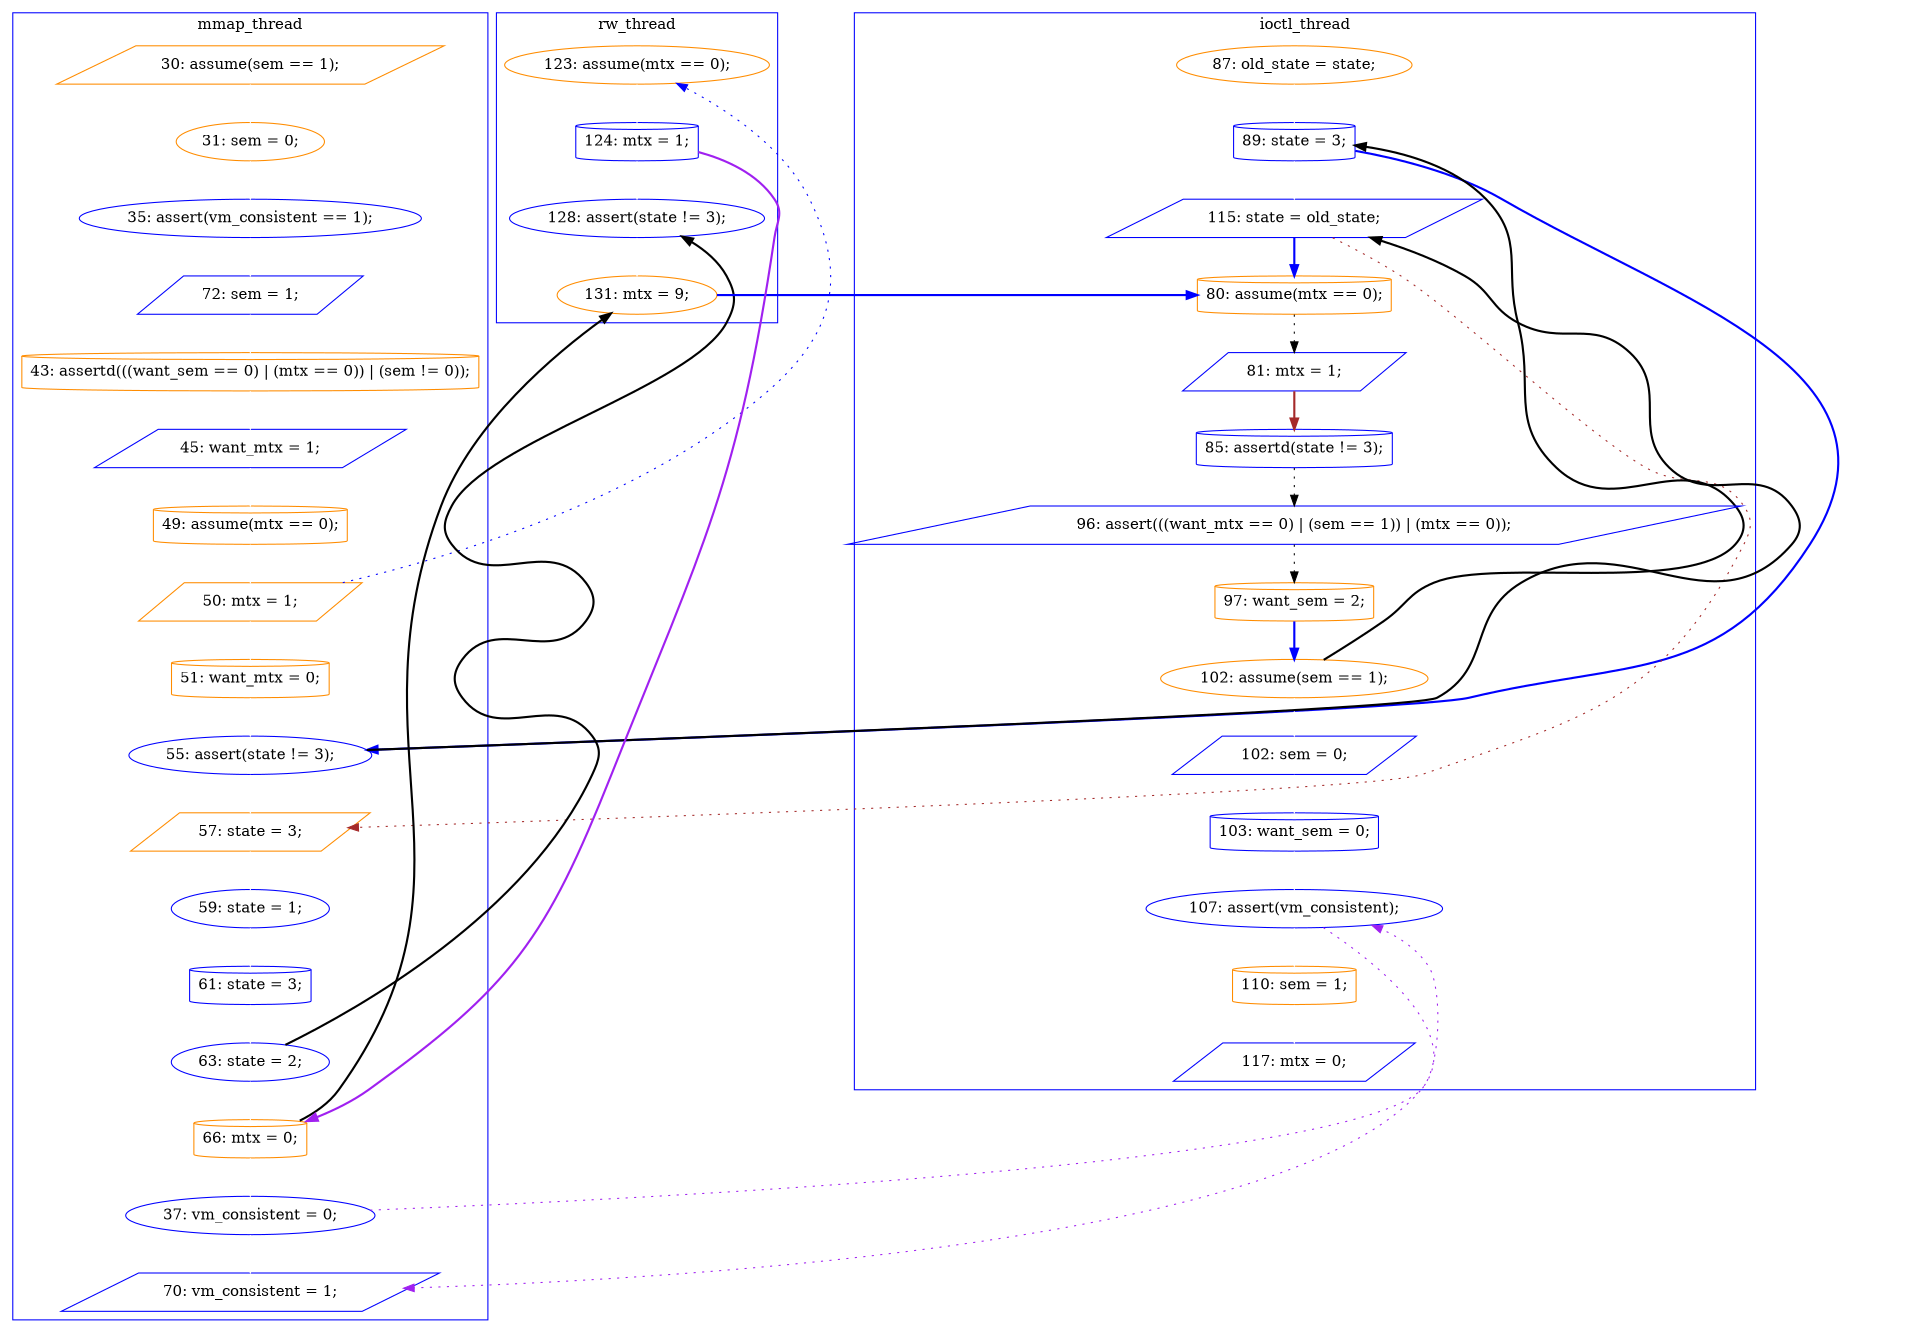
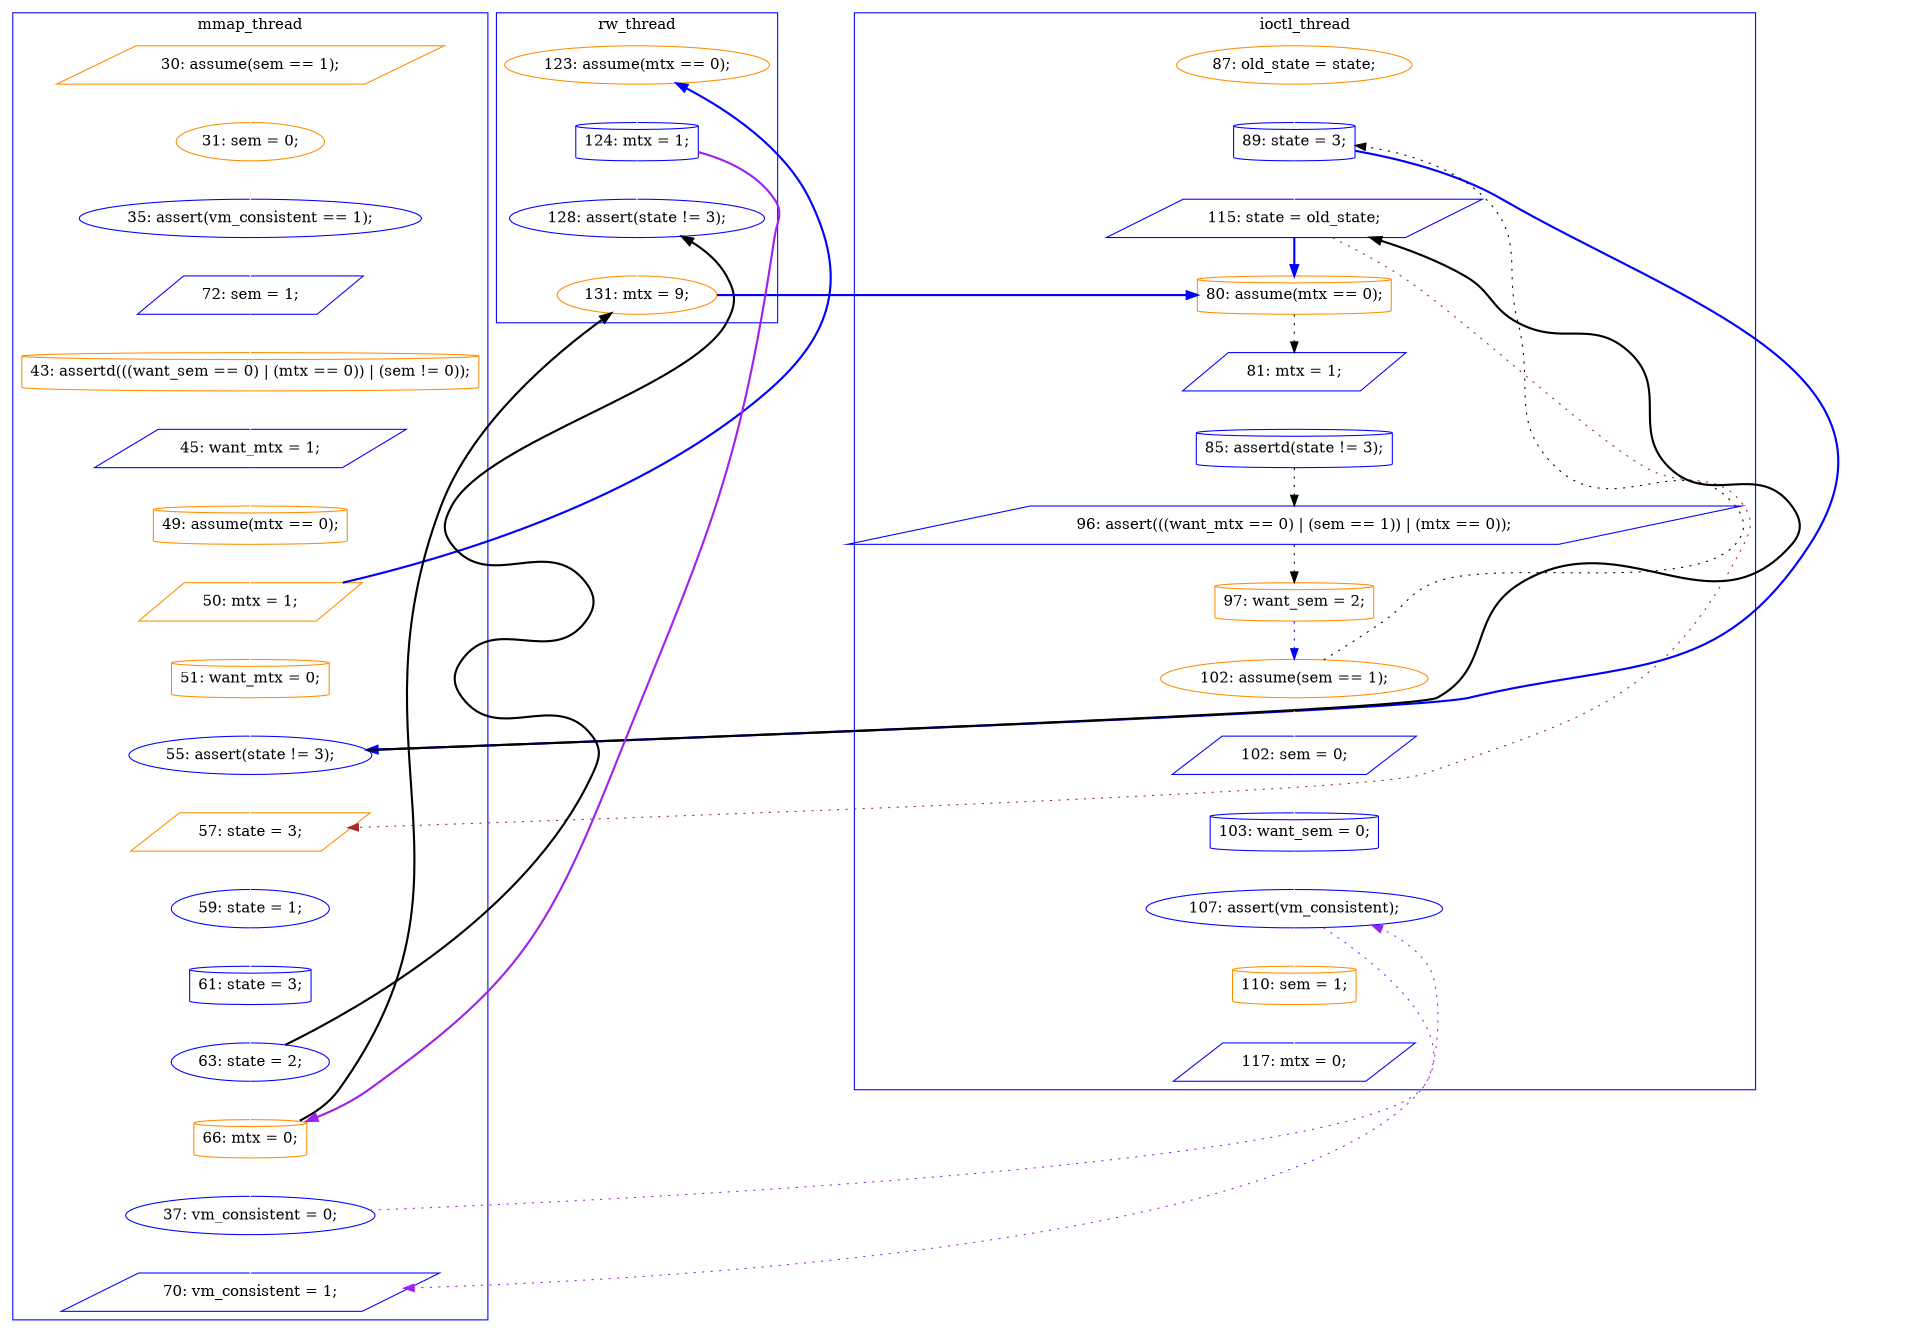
(1294, 405) -> none
(734, 417) -> (734, 417)
(1653, 484) -> (1653, 484)
(1294, 635) -> (1294, 635)
